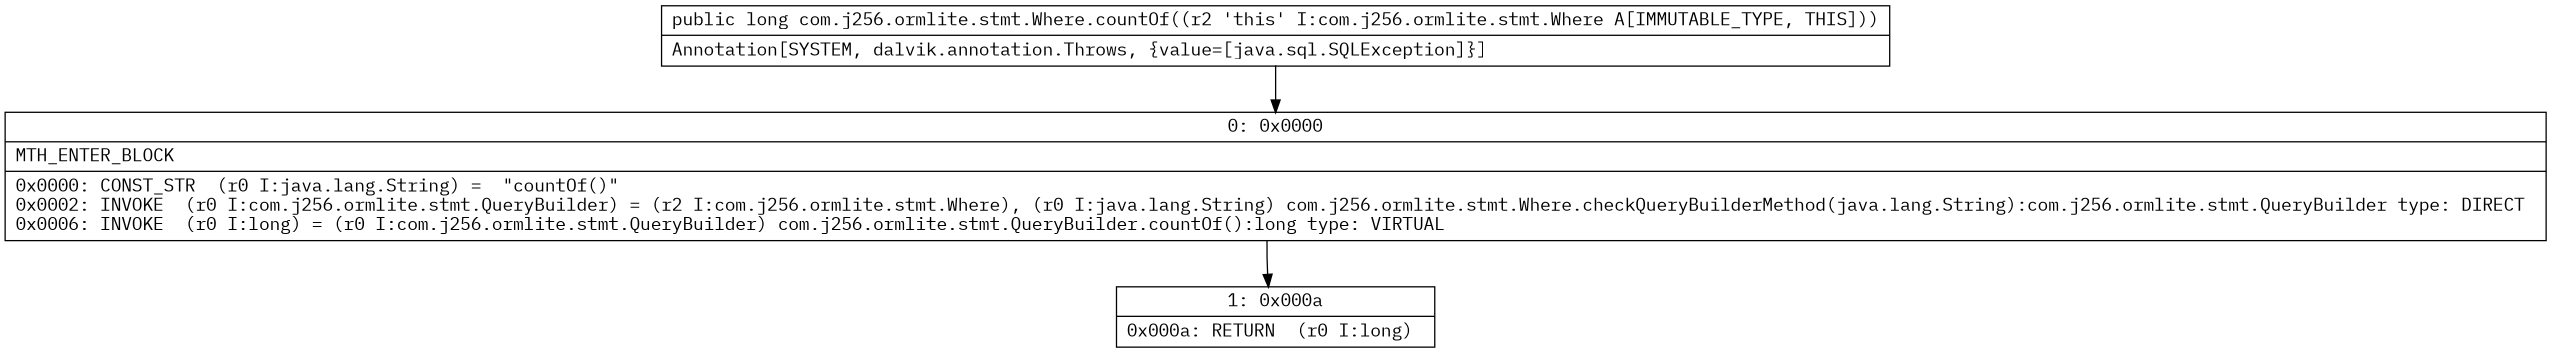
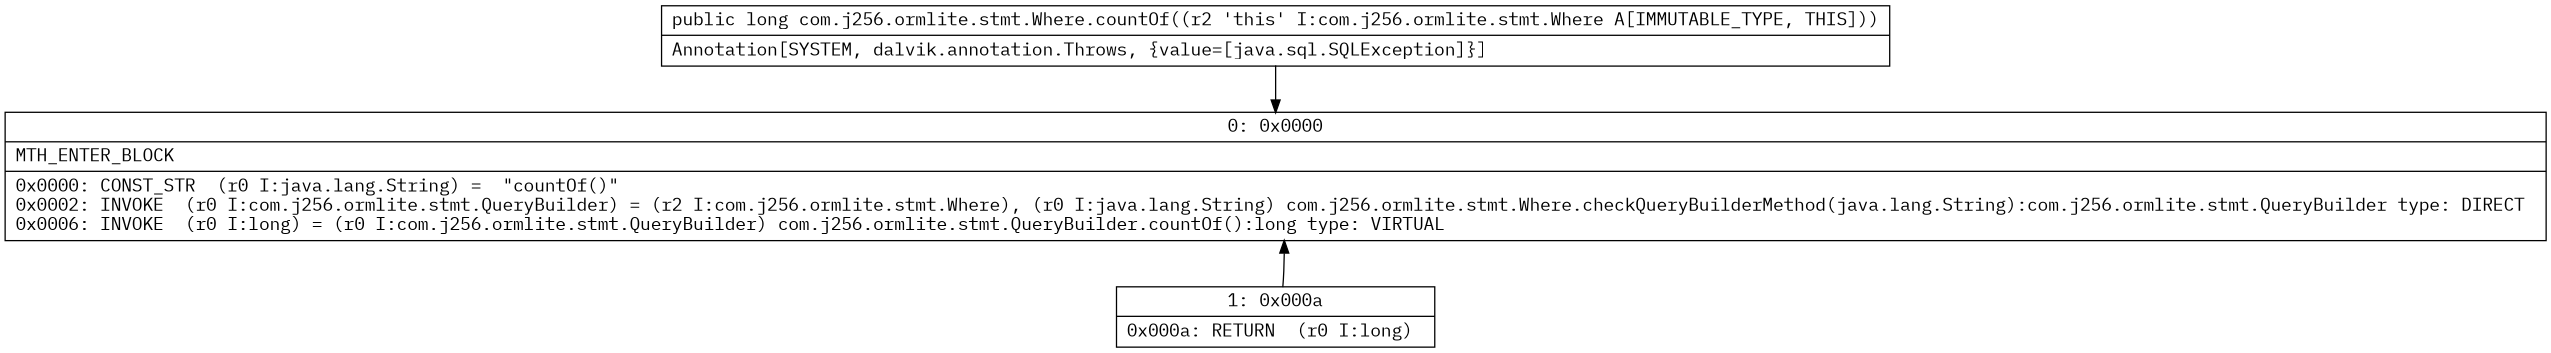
(1267, 257) -> (1284, 270)
